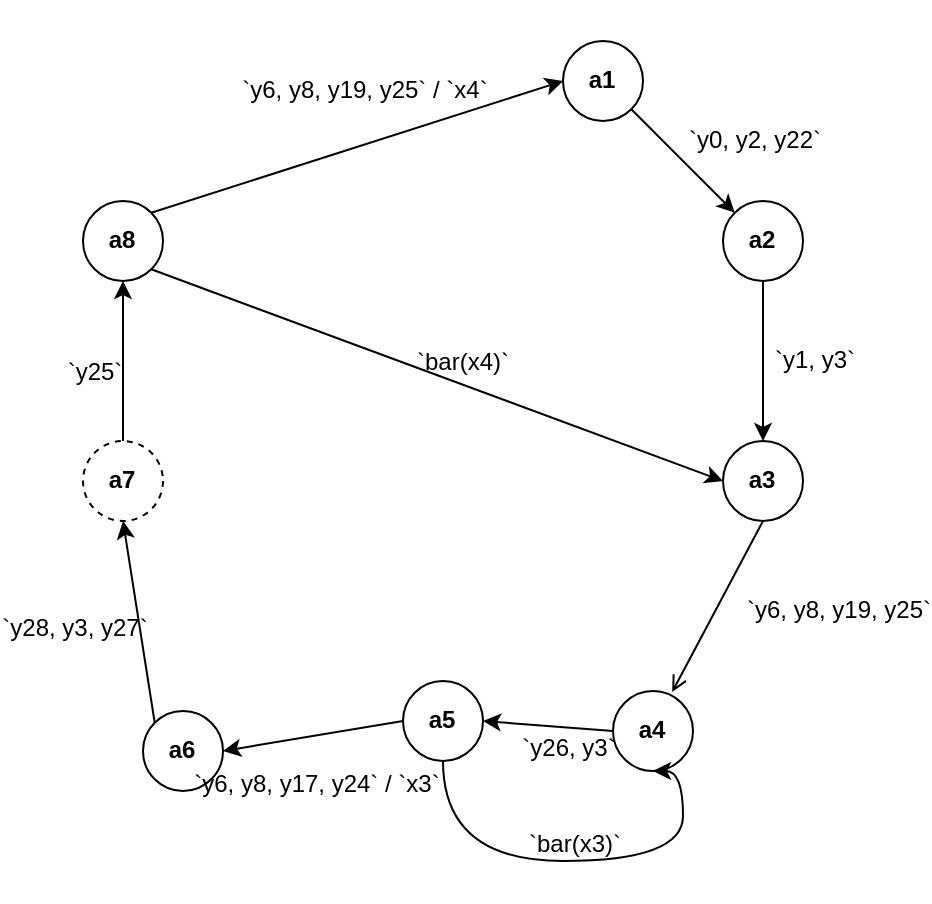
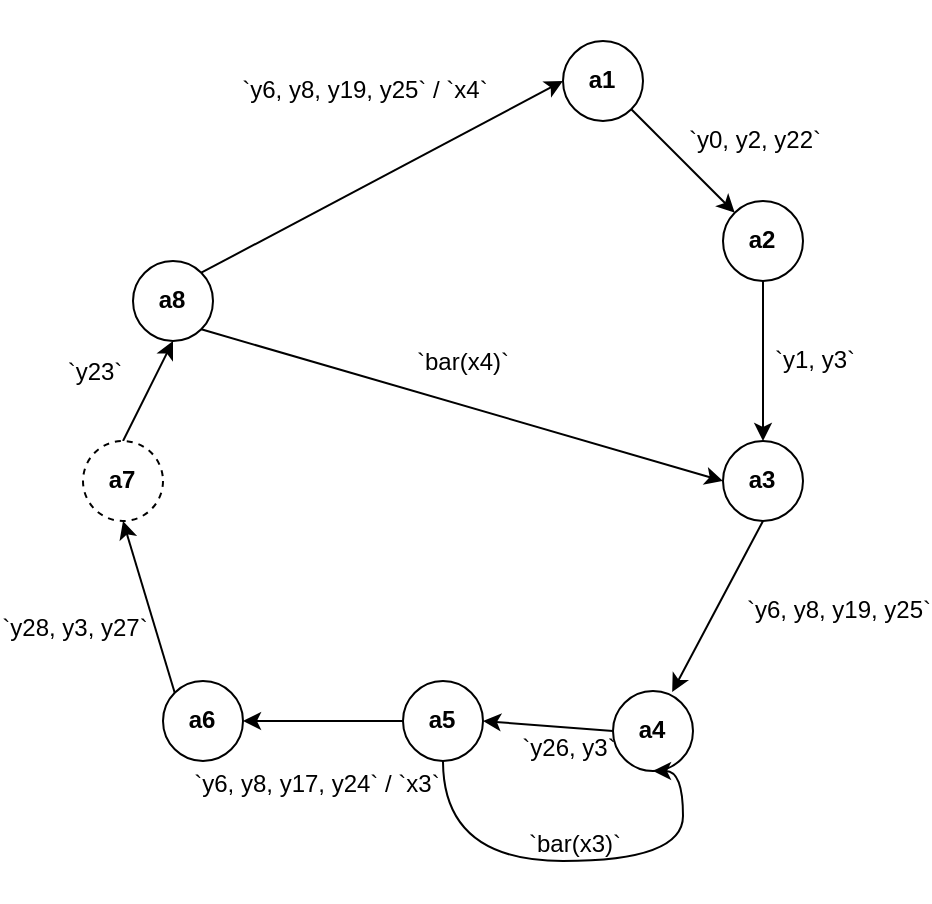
(123, 241) -> (173, 301)
(96, 373) -> (96, 373)
(677, 683) -> (679, 679)
(183, 751) -> (203, 721)
